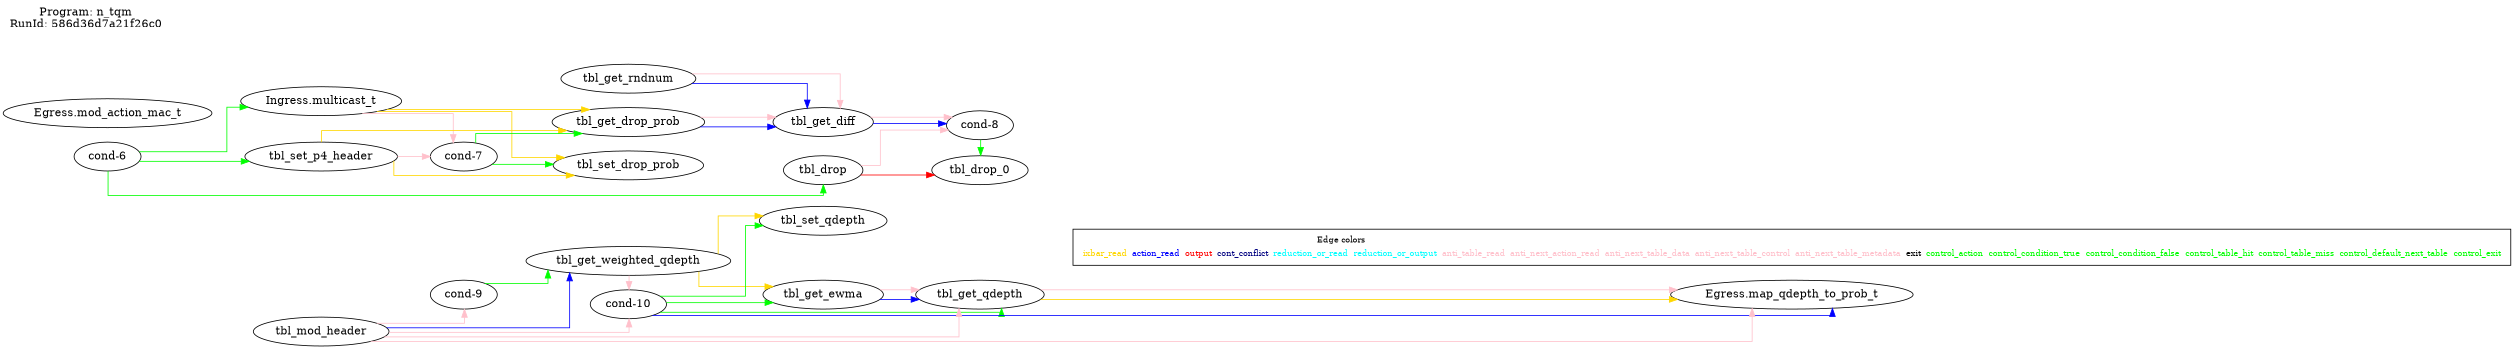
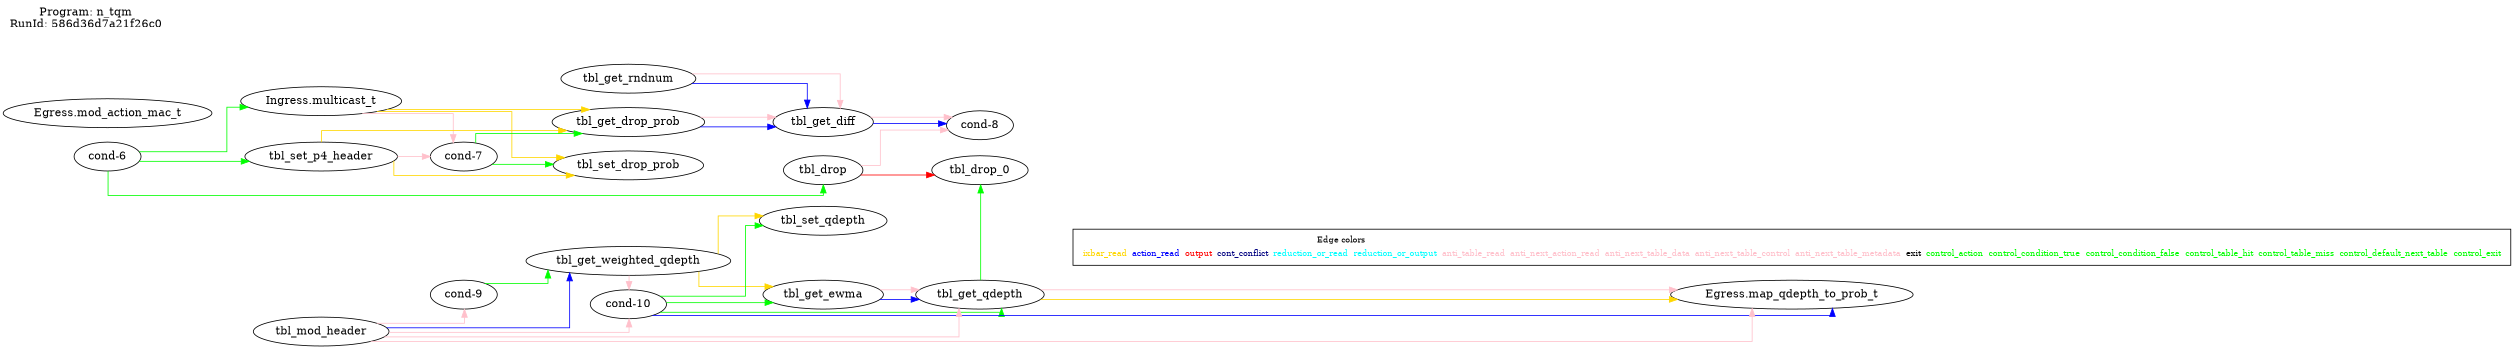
(981, 144) -> (981, 237)
